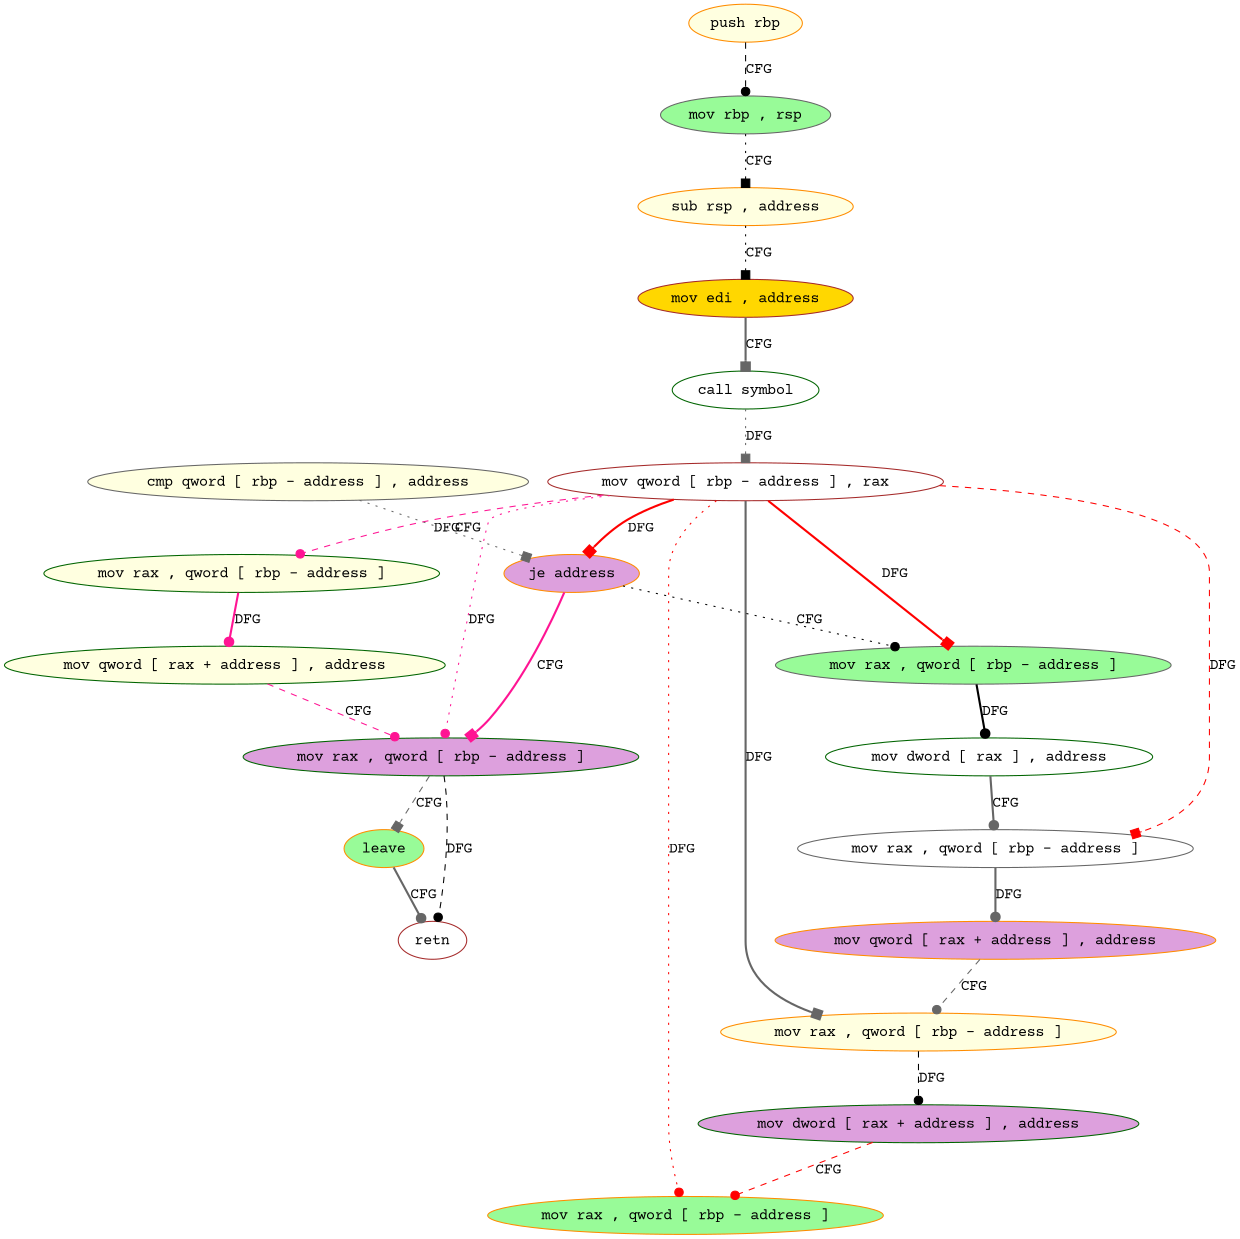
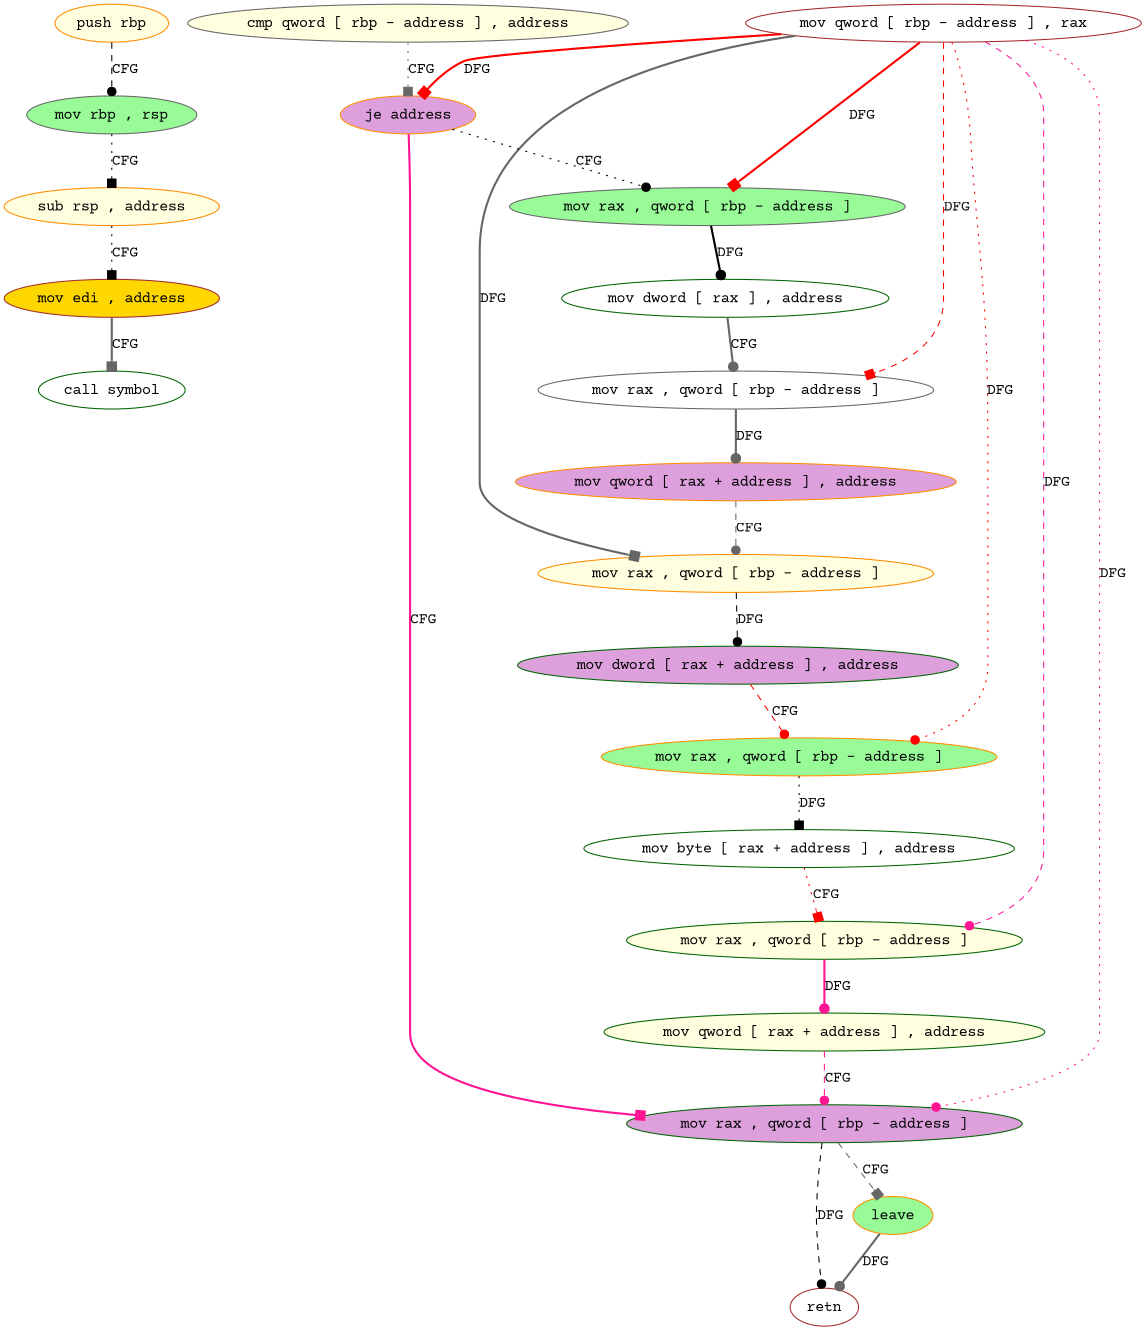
(746, 431) -> none
none -> (799, 849)
(424, 894) -> (876, 1261)
